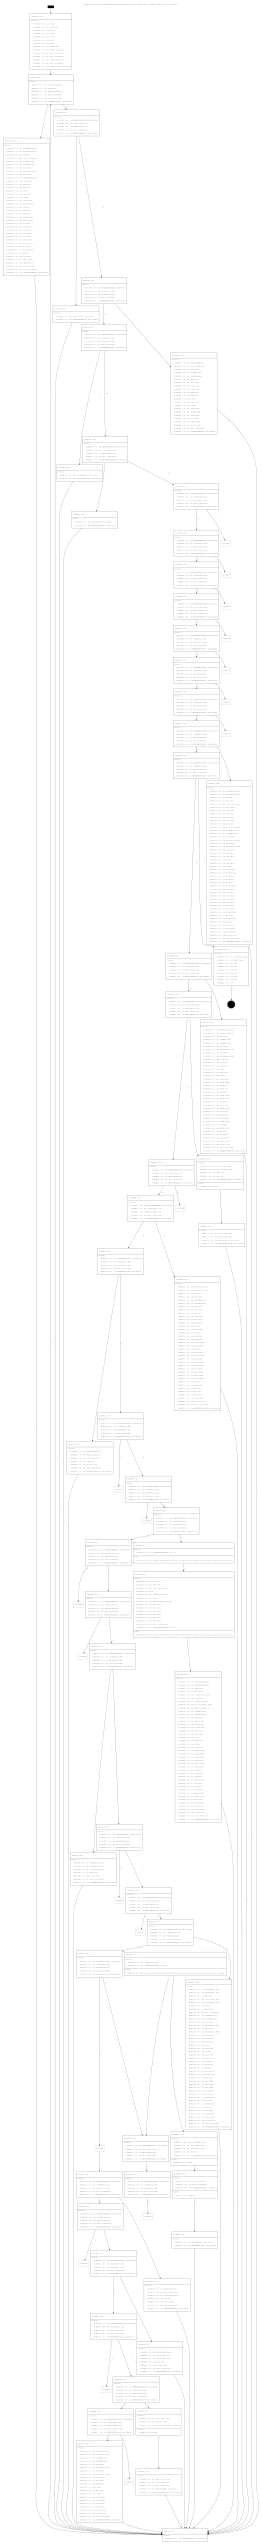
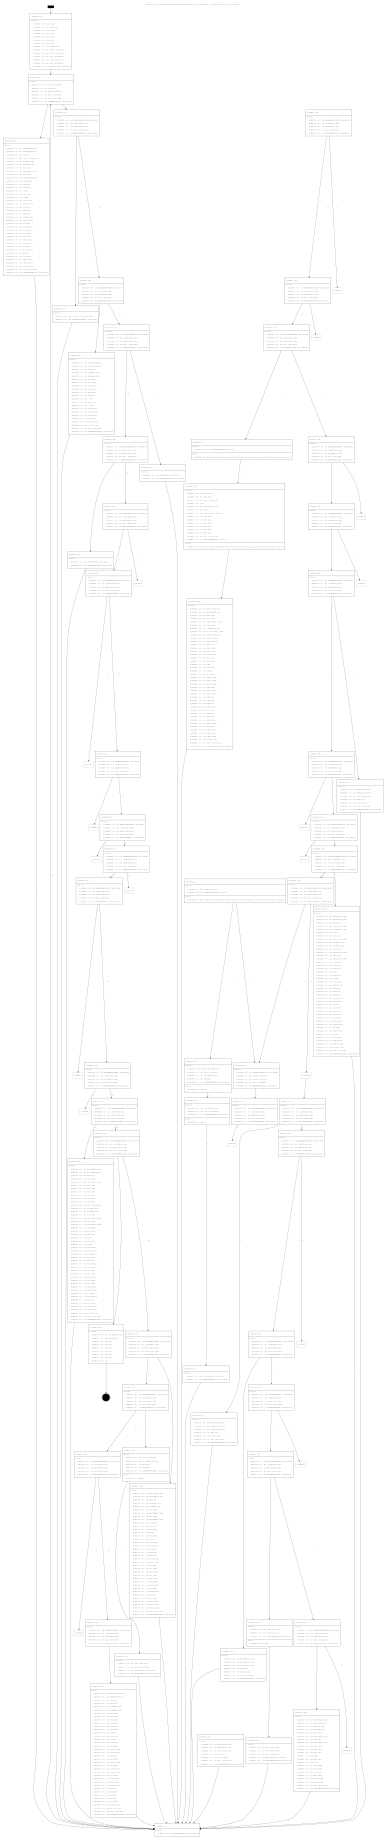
(120, 1261) -> none
